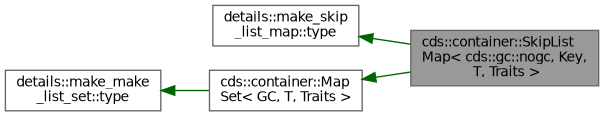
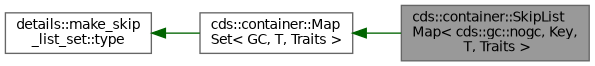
(286, 26) -> none
(83, 91) -> (78, 33)
